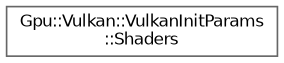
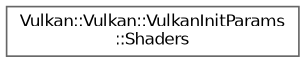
(142, 31) -> (153, 31)
